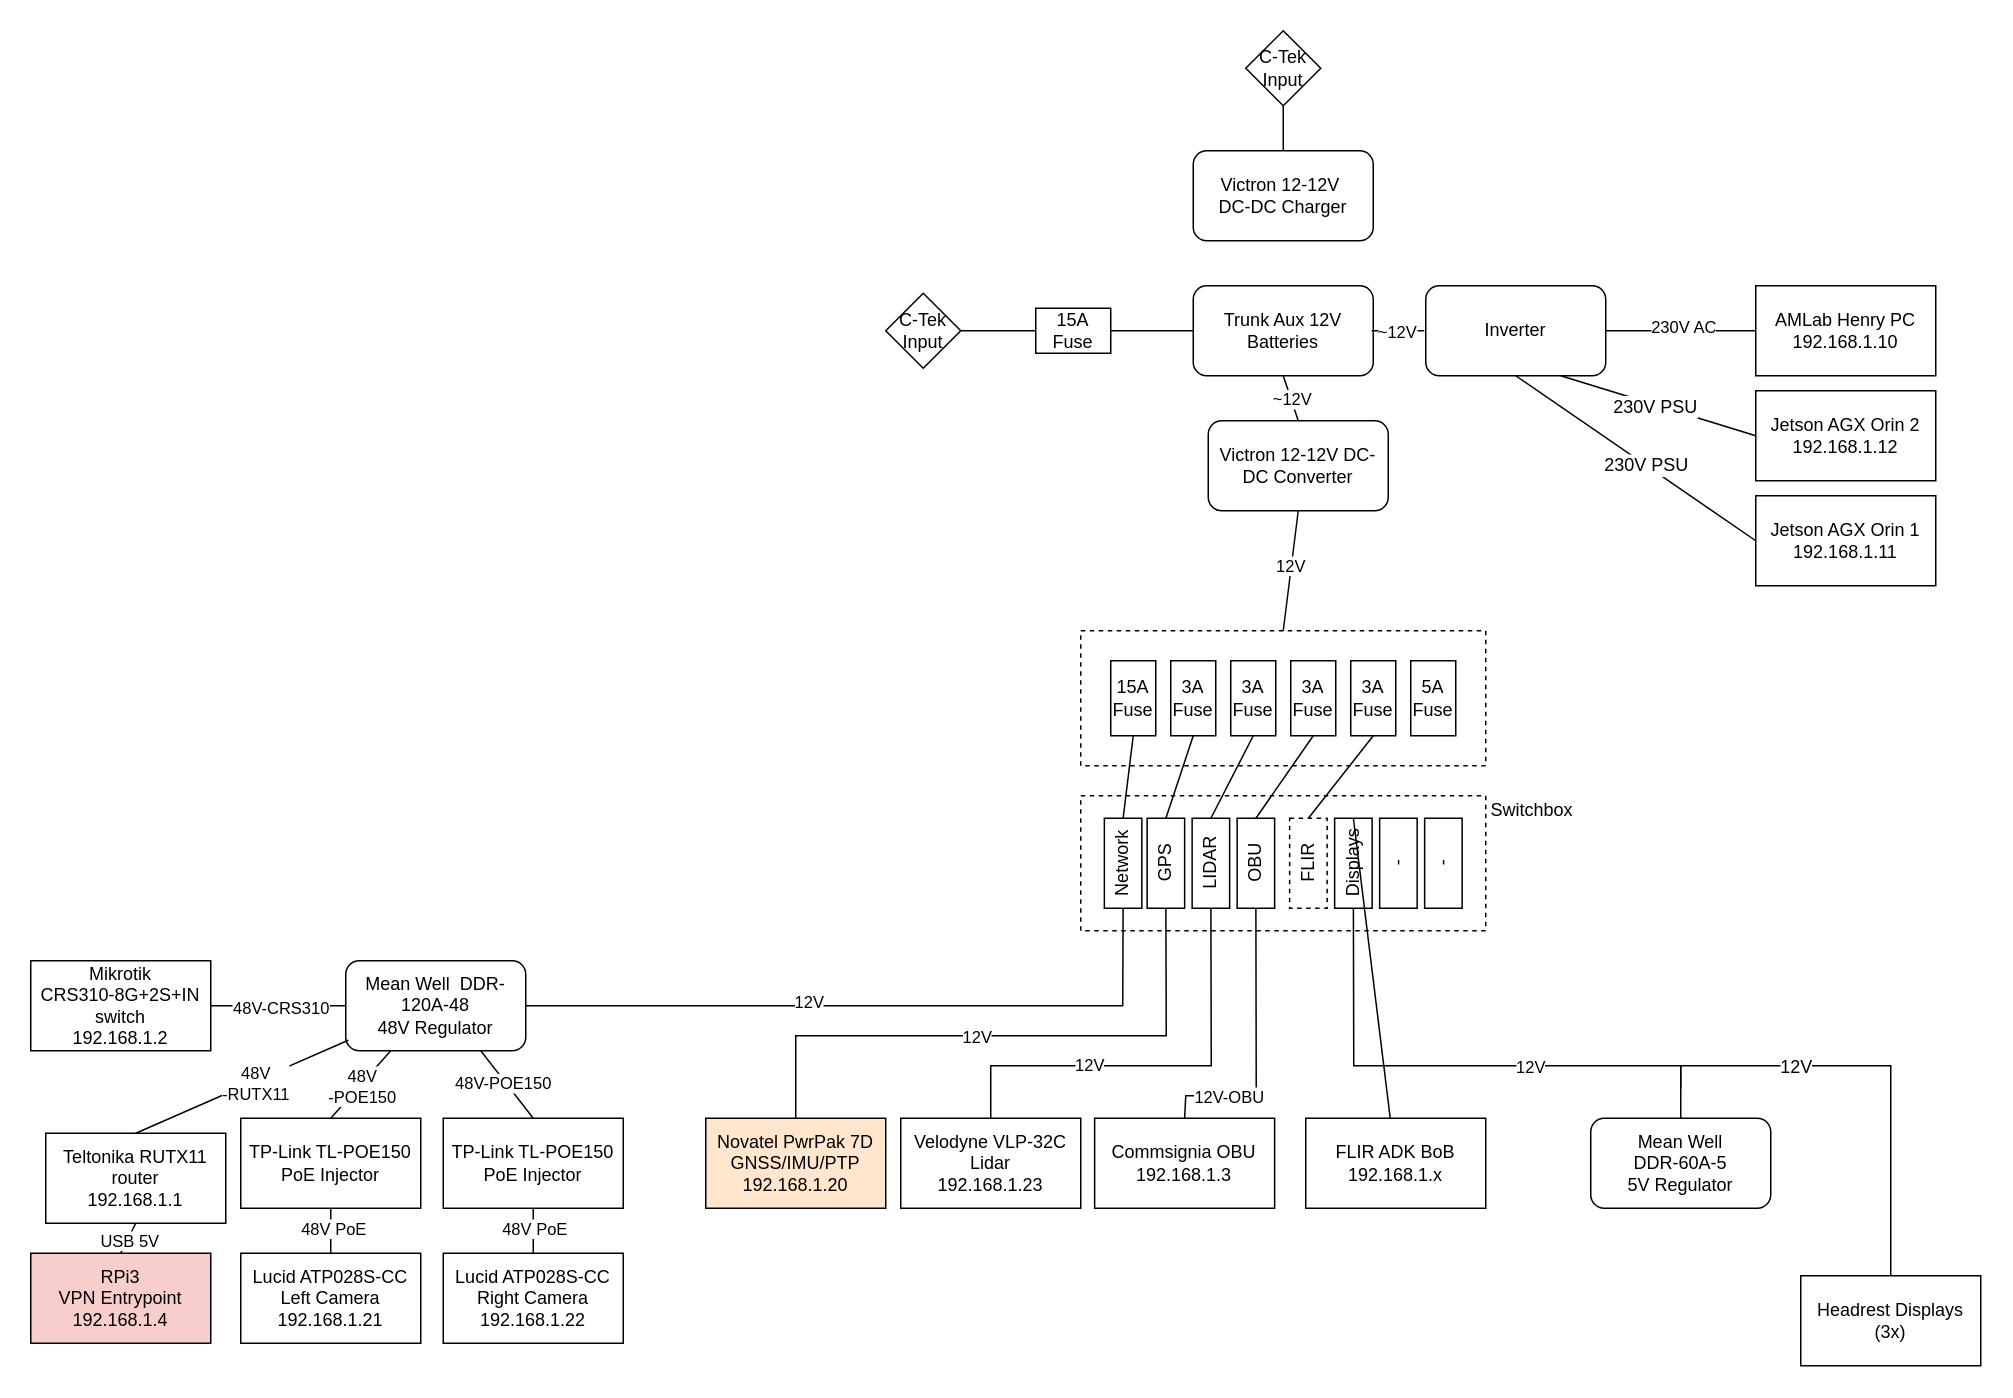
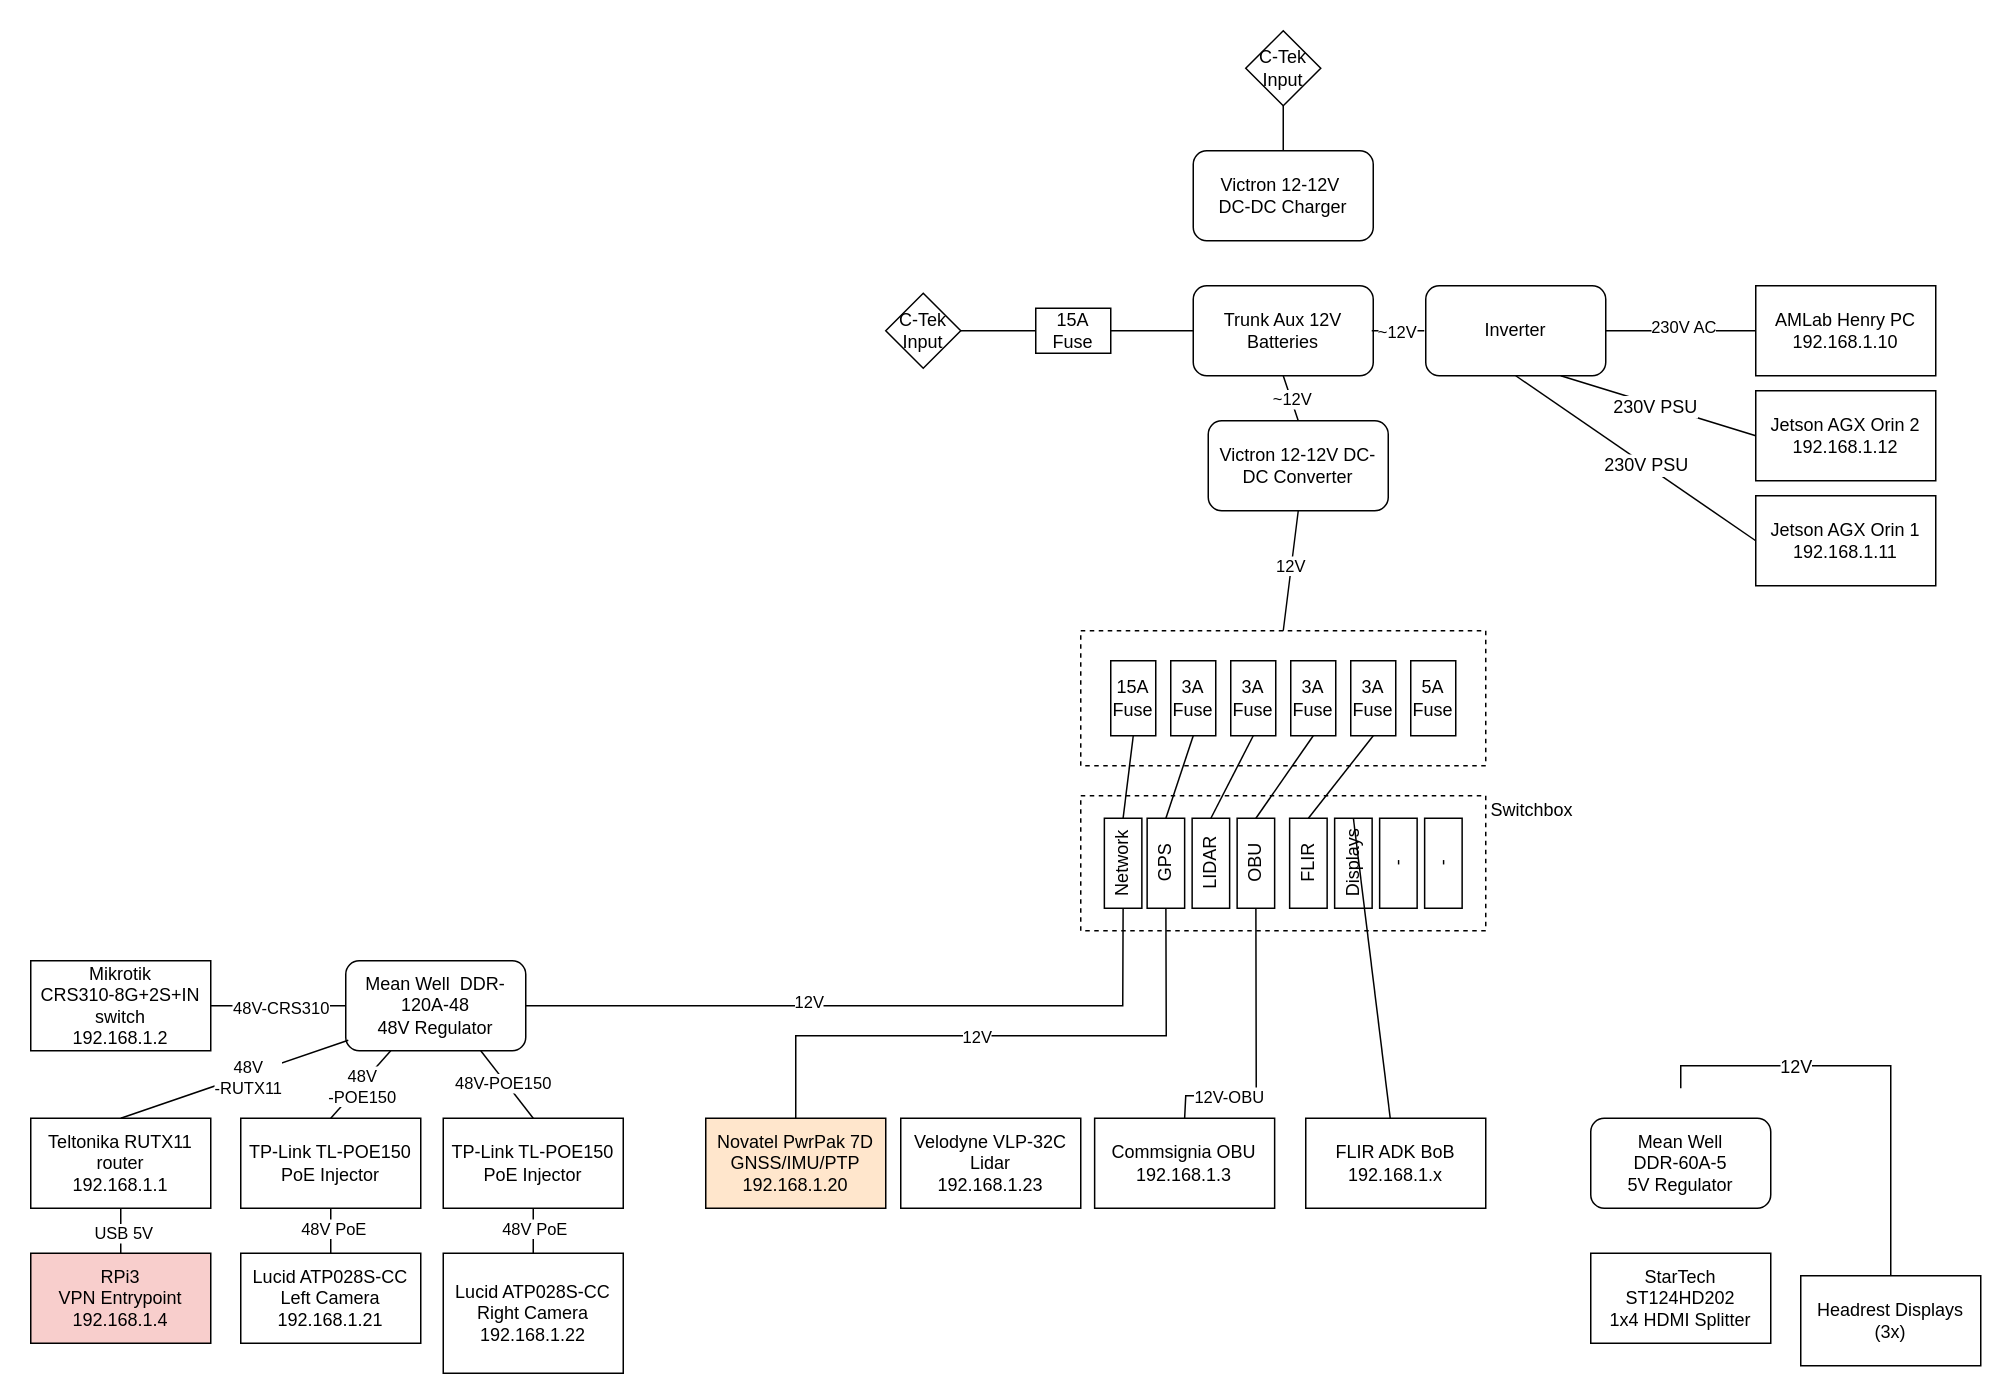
(1308, 863) -> (1308, 863)
(1153, 1066) -> none
(1438, 1066) -> none
(136, 1178) -> (121, 1163)
(533, 1298) -> (533, 1313)
none -> (1681, 1298)
